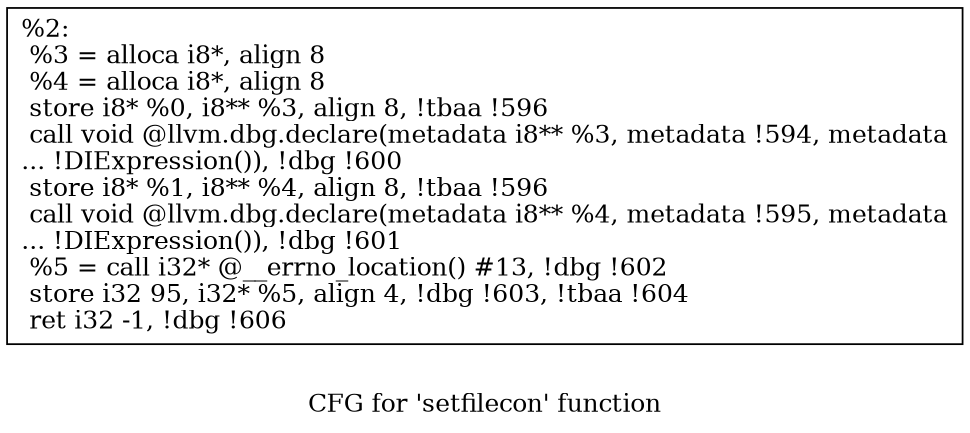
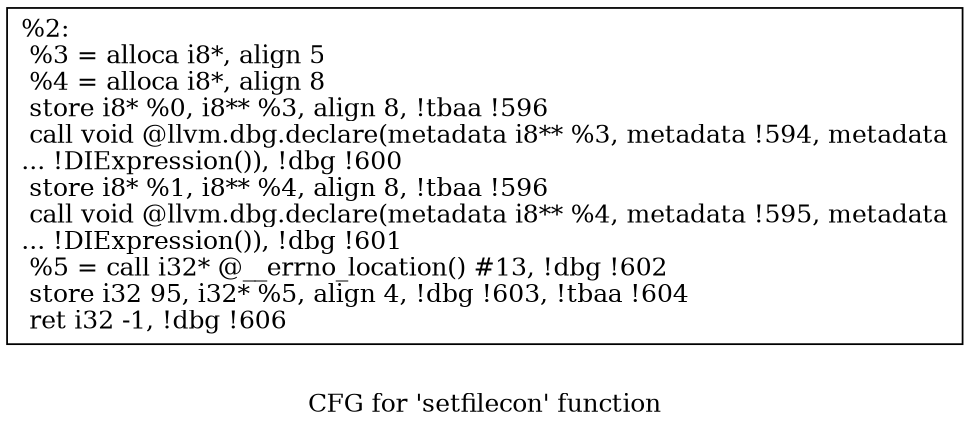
(173, 56) -> (173, 56)
